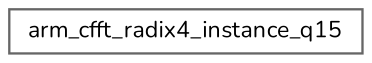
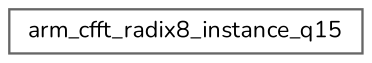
(186, 31) -> (186, 31)
